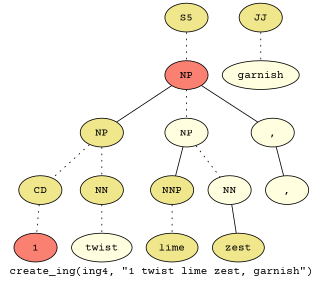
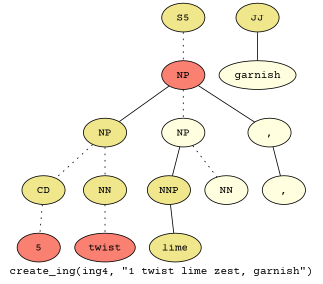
(261, 46) -> (258, 46)
(172, 219) -> (172, 219)
(36, 248) -> (39, 248)
(102, 248) -> (105, 248)
(238, 248) -> none
